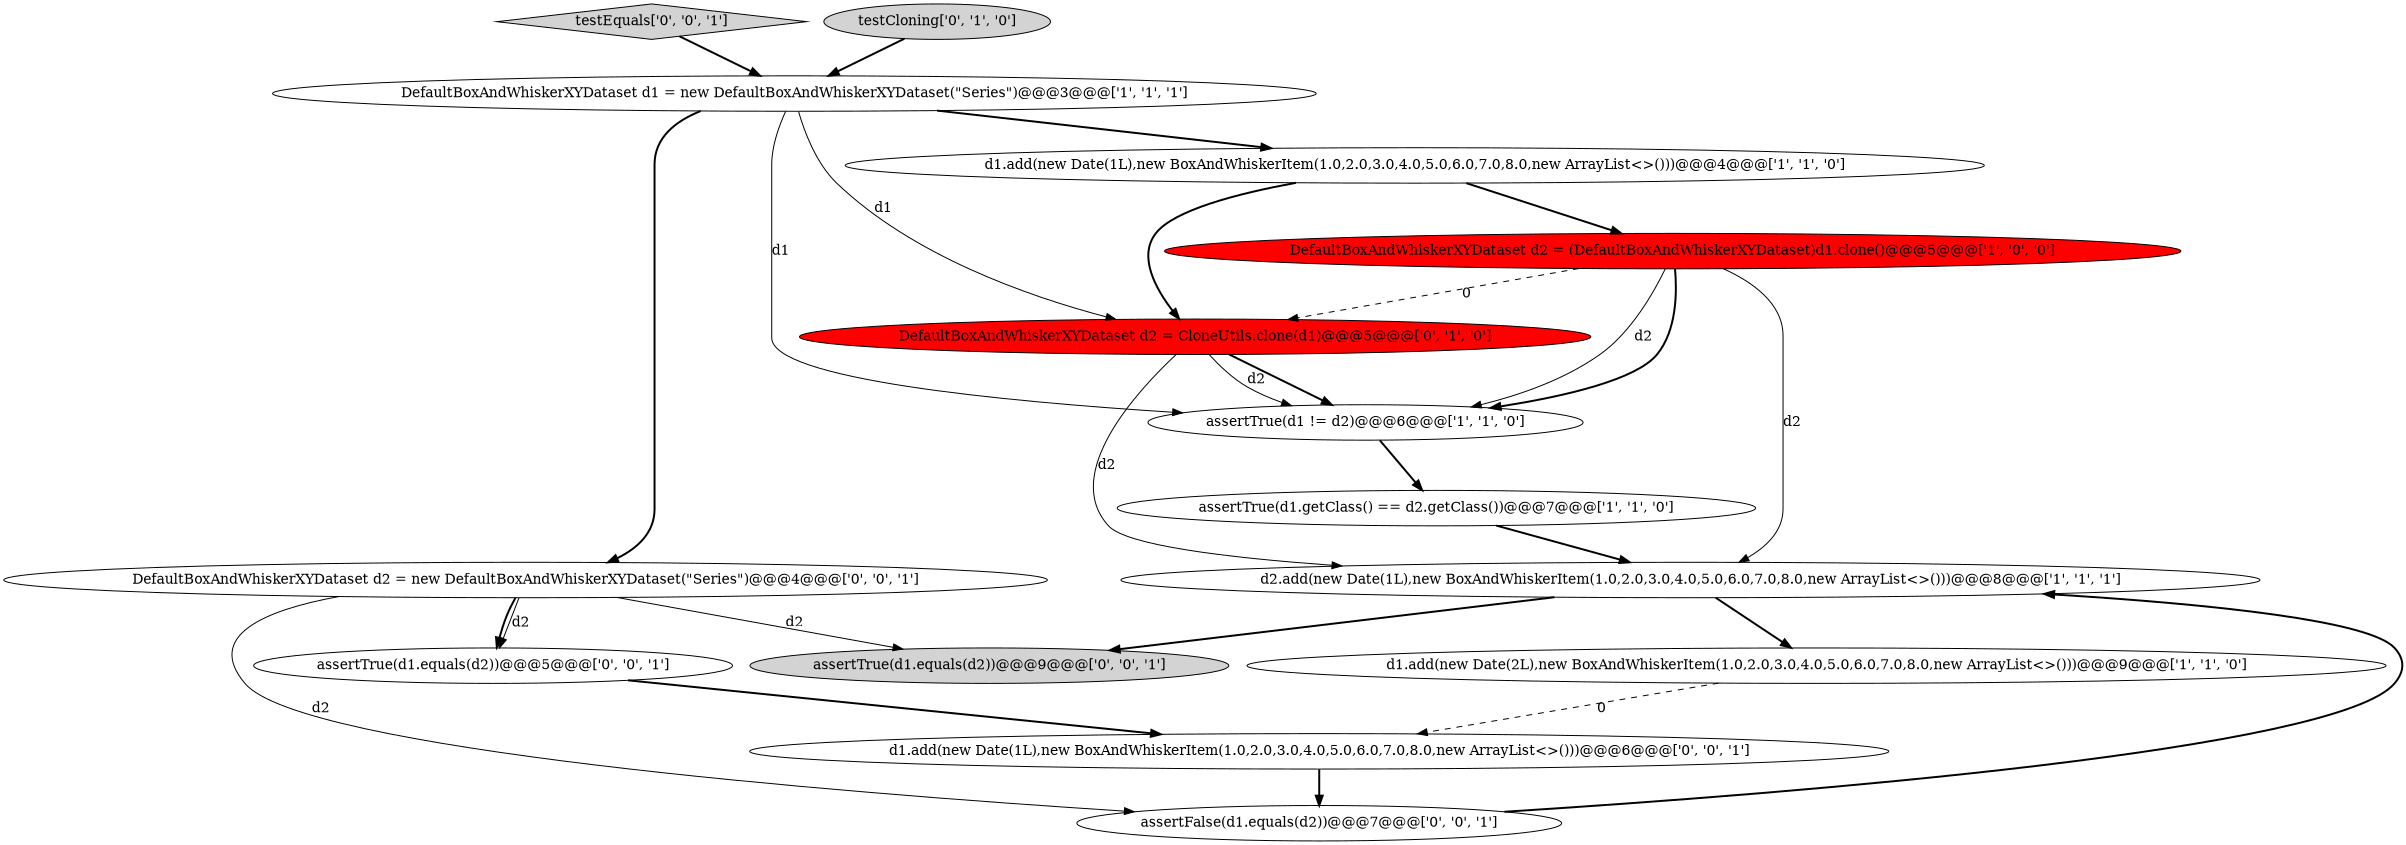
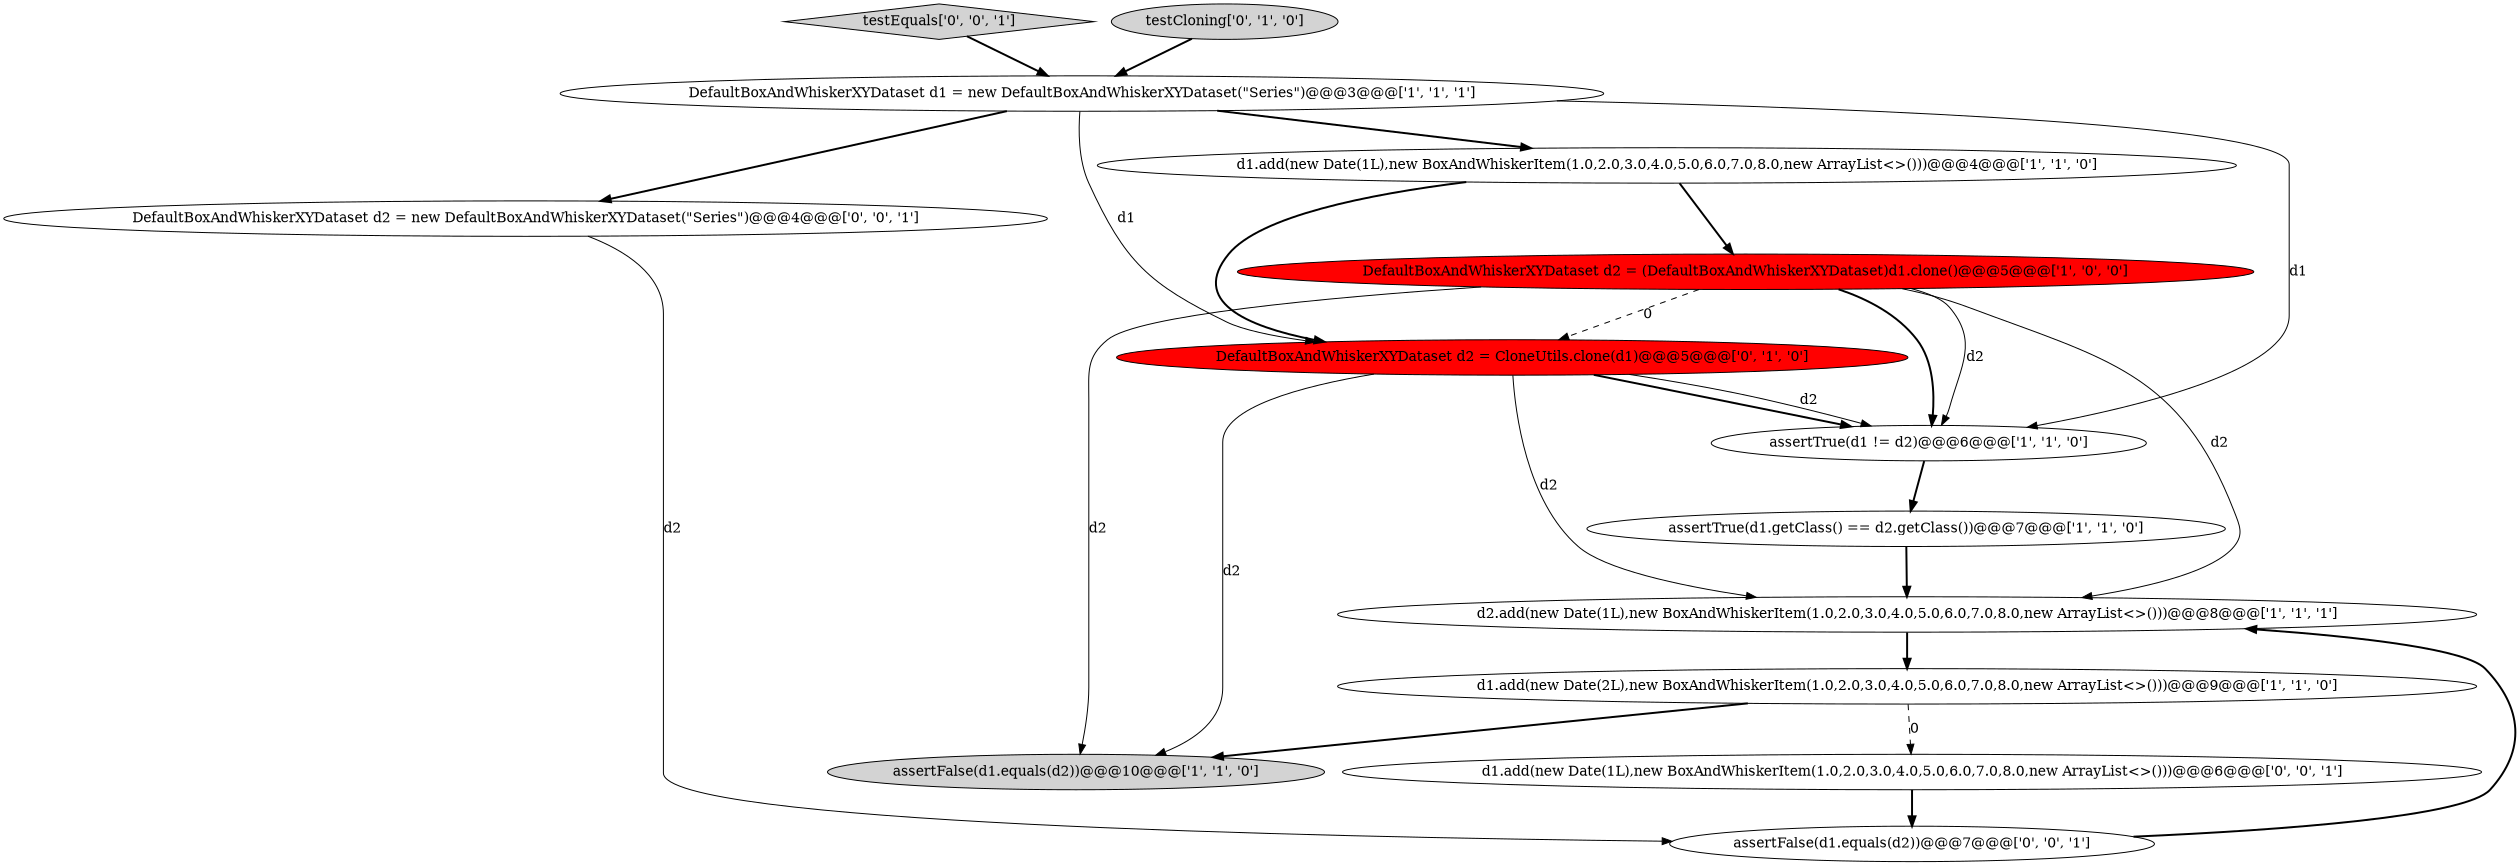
(493, 666) -> none
(989, 666) -> none
none -> (1076, 772)
